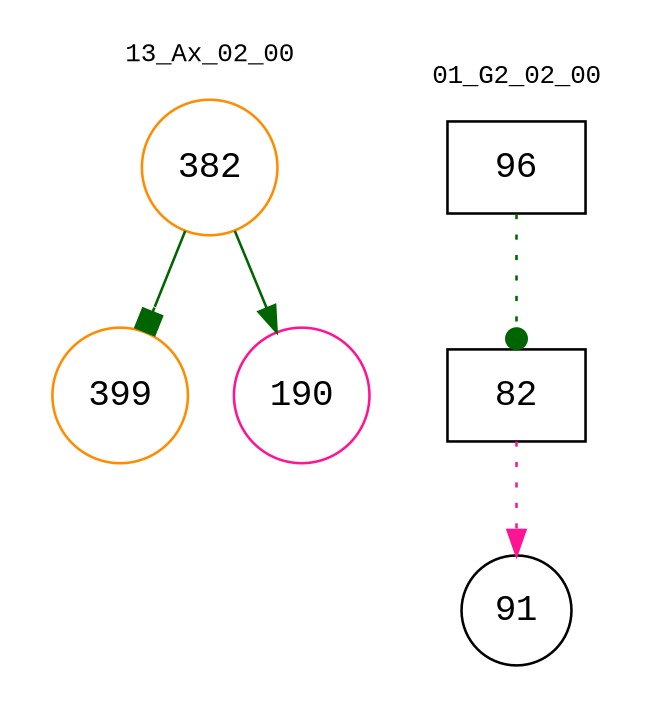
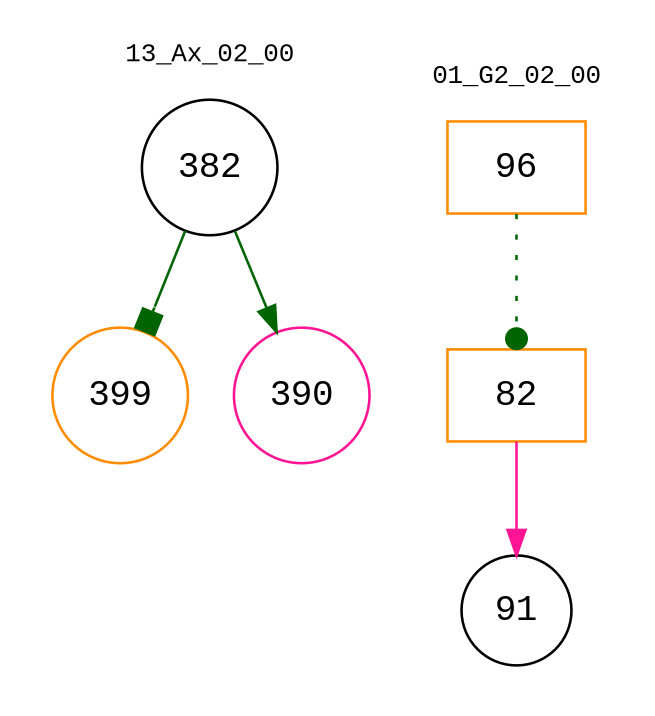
(210, 167) -> (210, 167)
(517, 167) -> (517, 167)
(302, 395) -> (302, 395)
(517, 395) -> (517, 395)
(517, 485) -> (517, 485)
